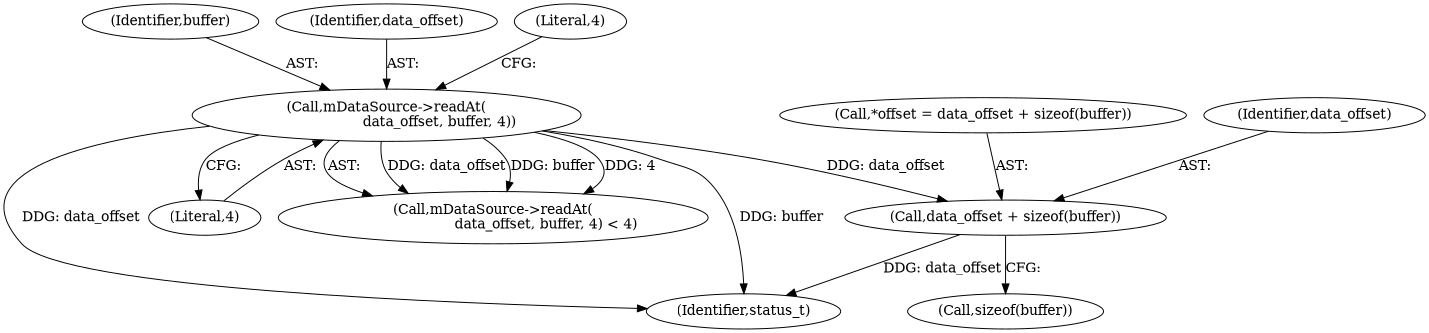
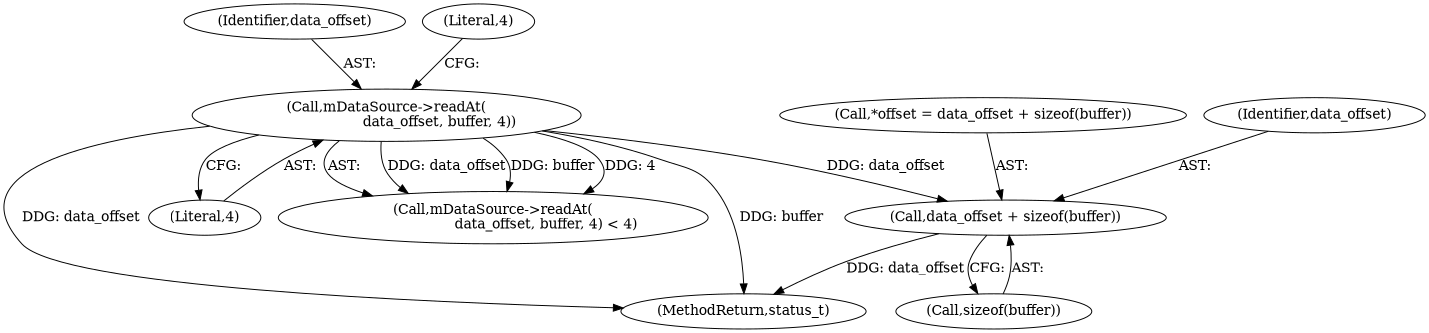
(171, 22) -> none
none -> (1010, 270)
(744, 311) -> (744, 311)
